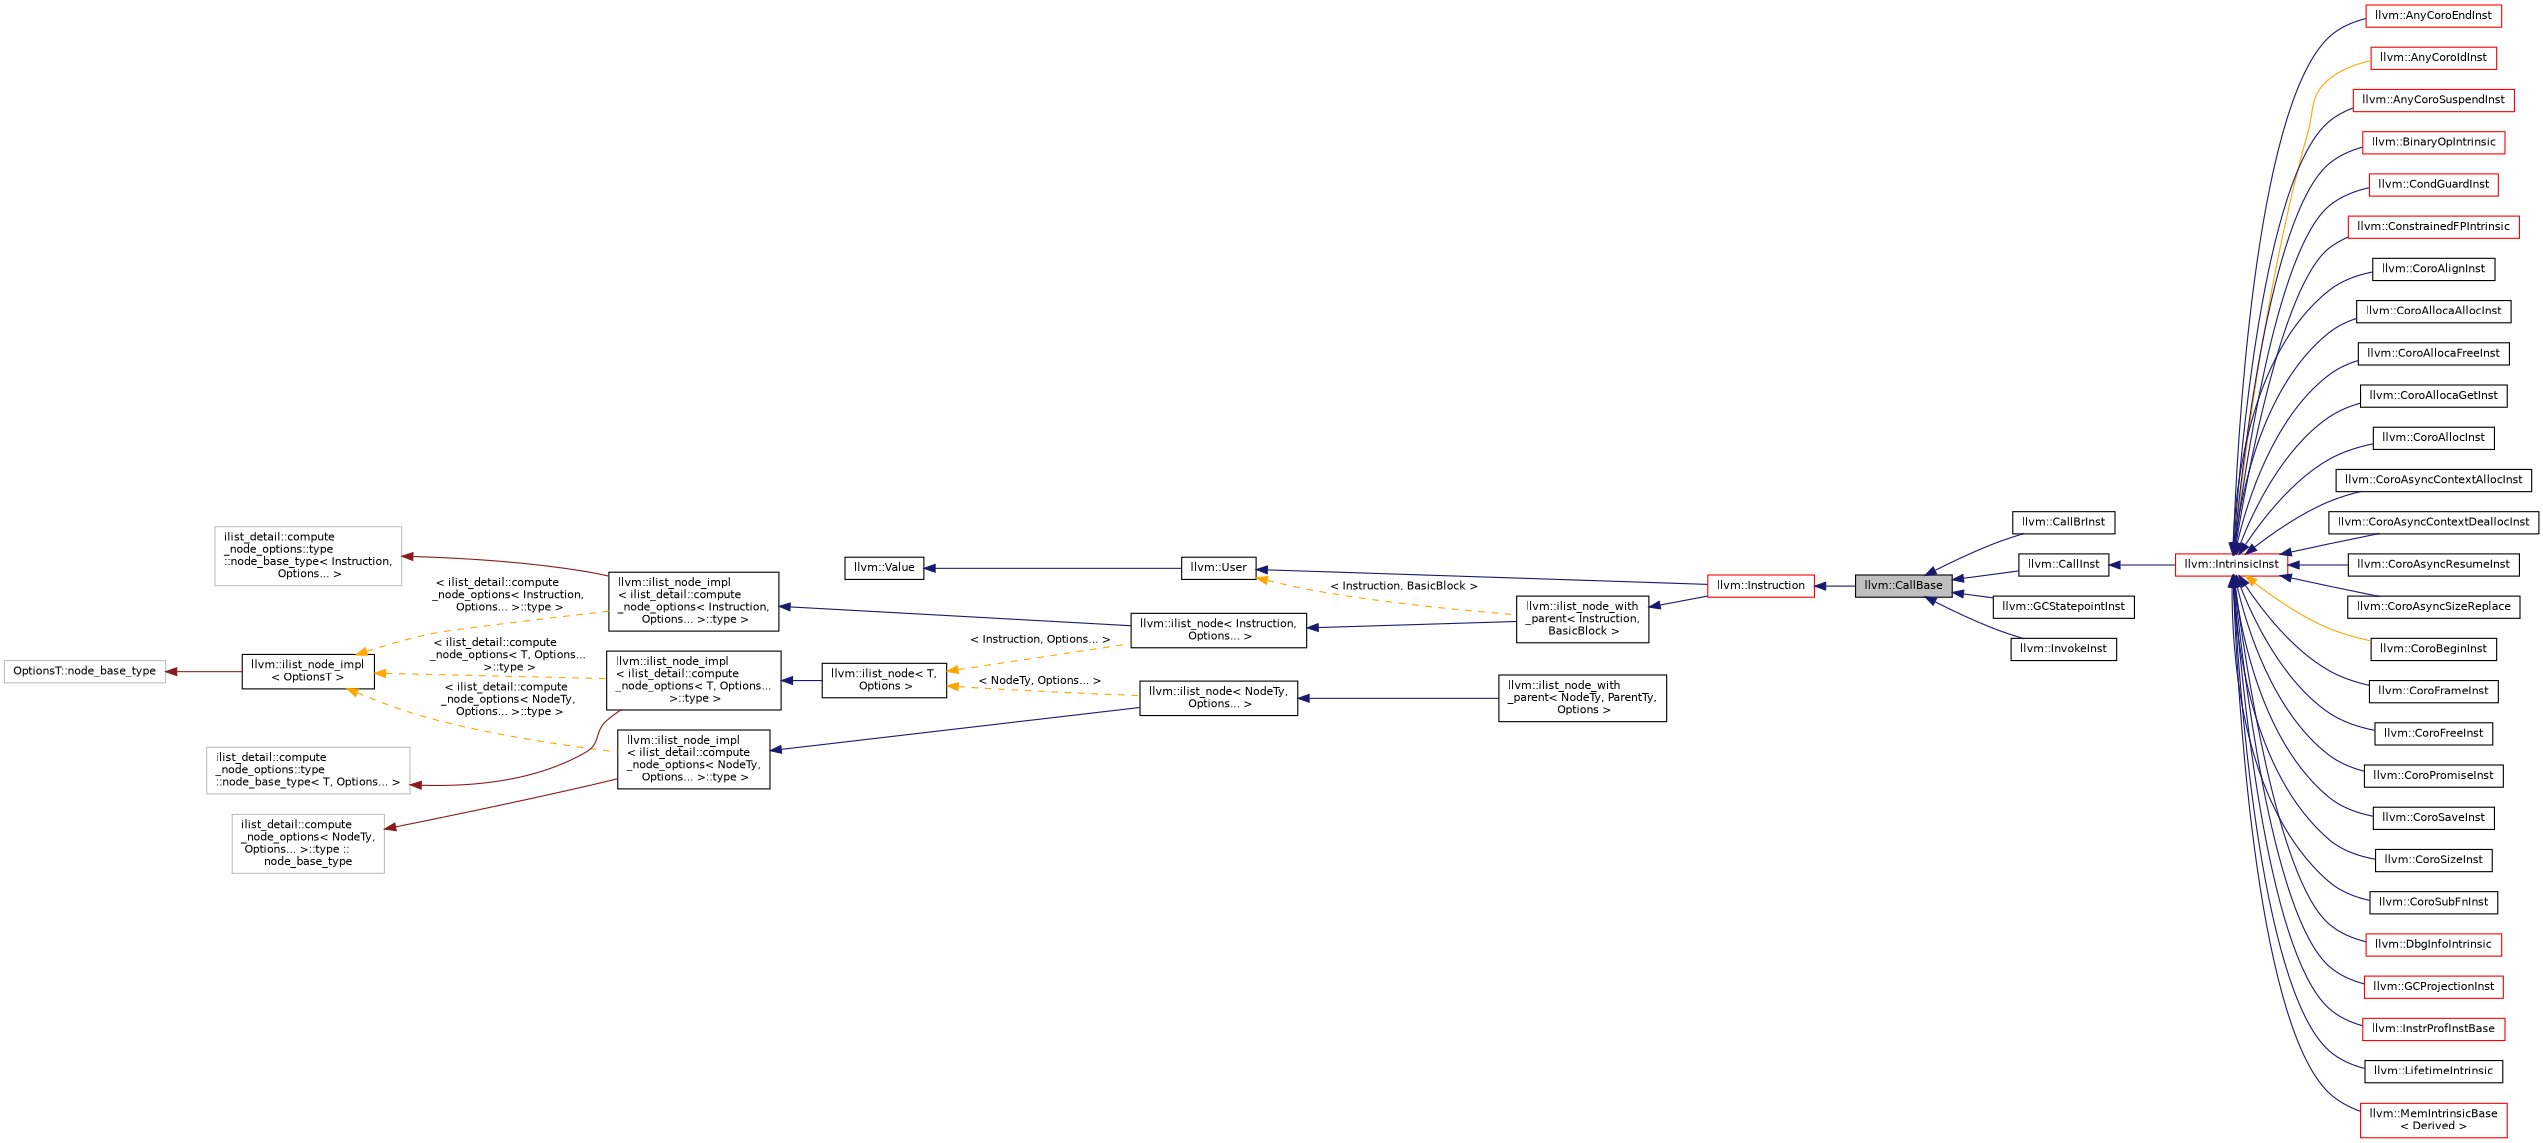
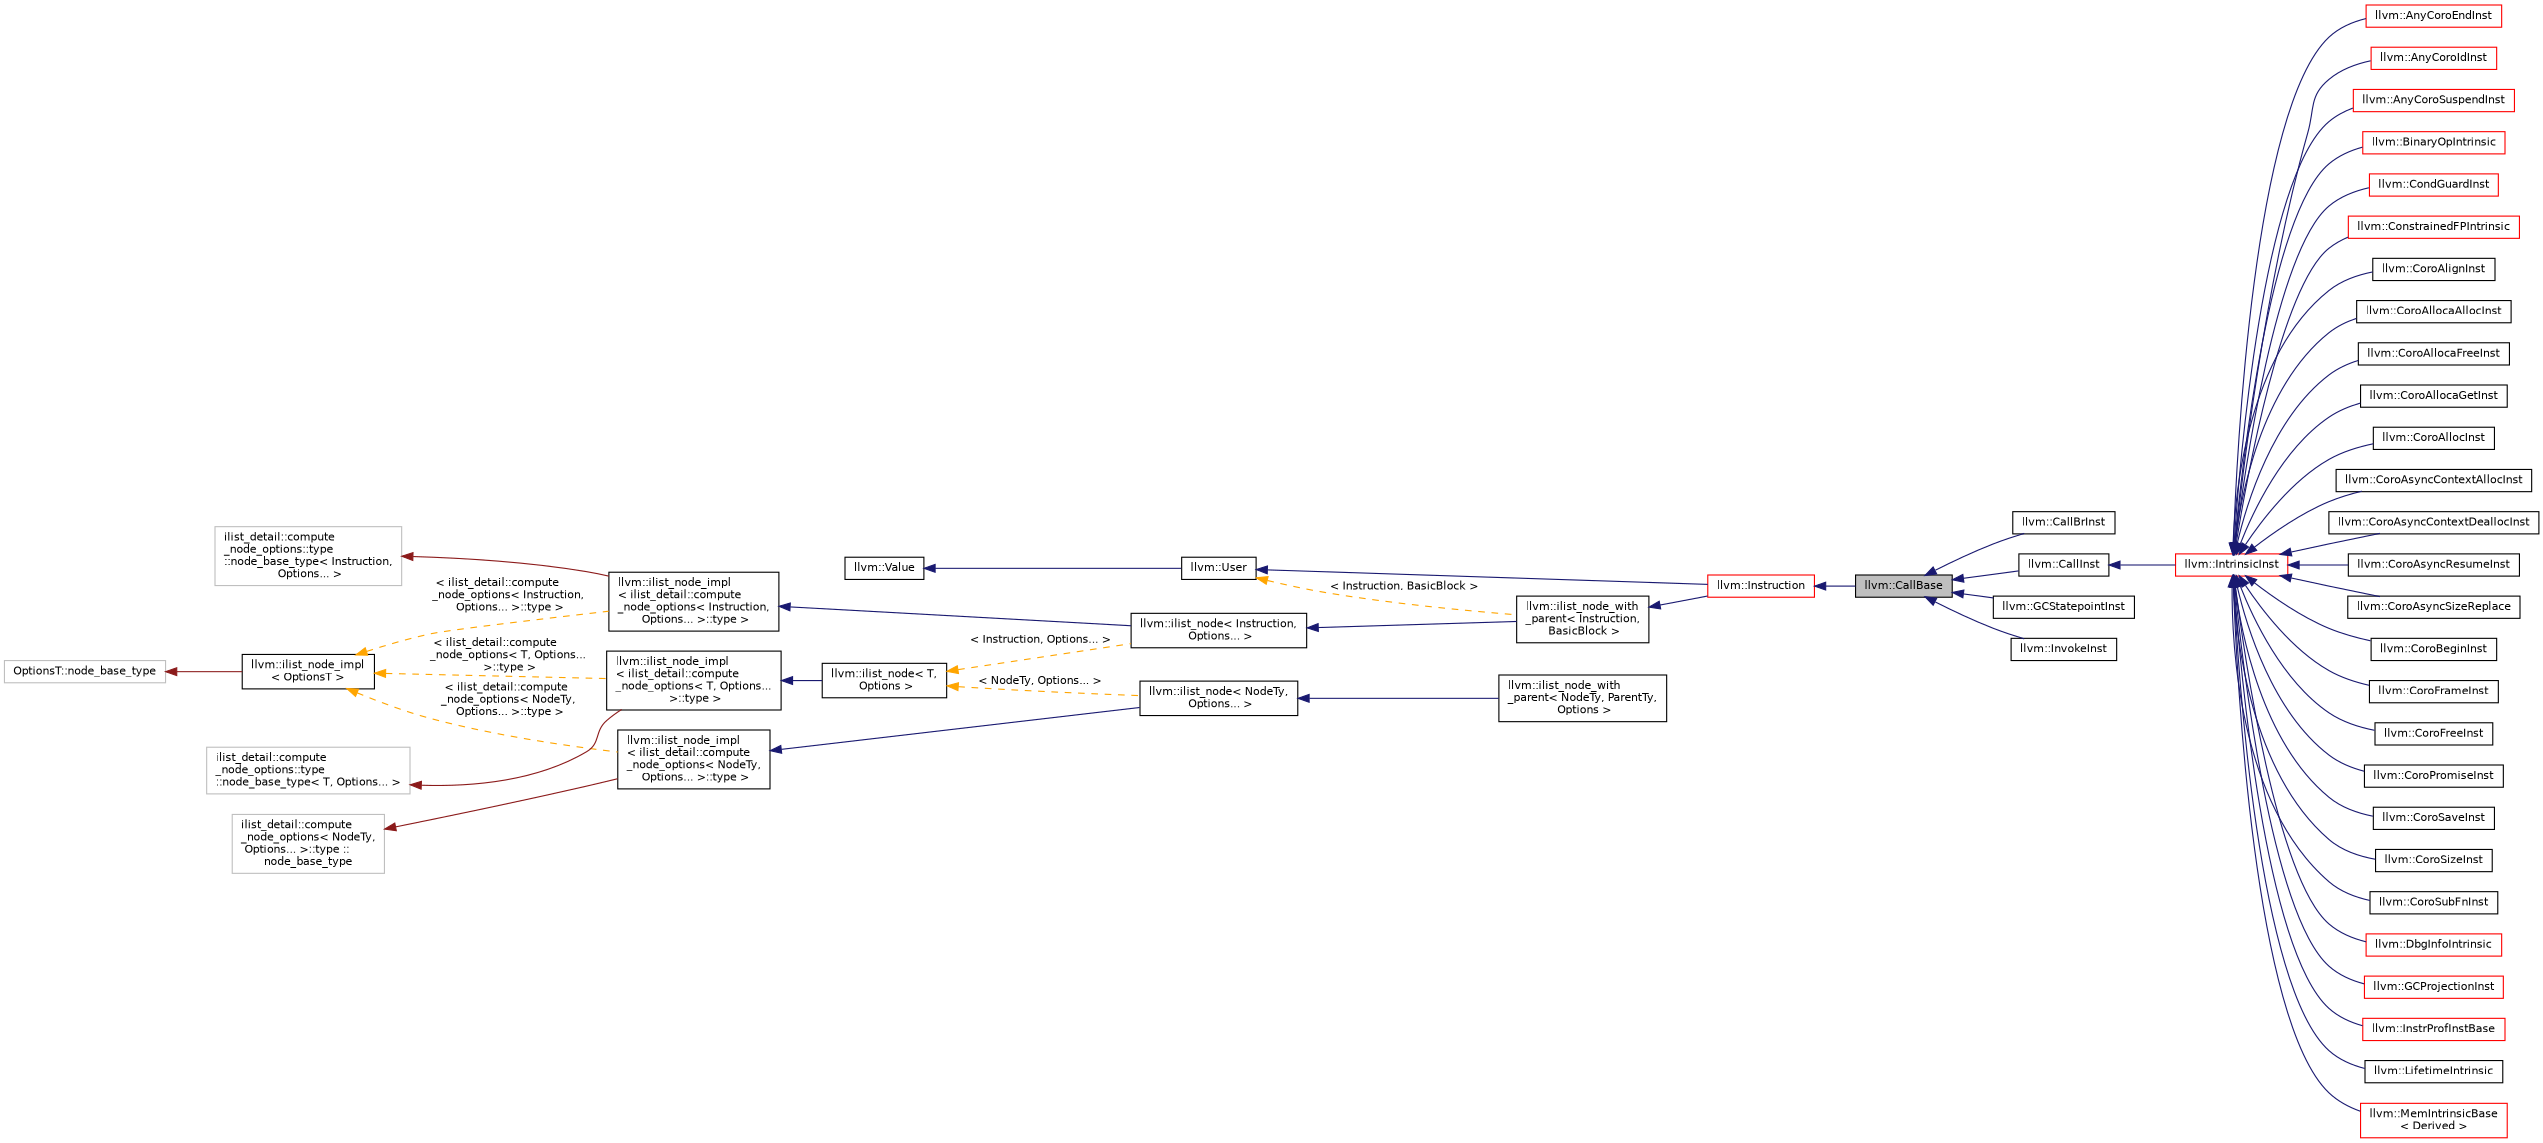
(2273, 285) -> (2273, 285)
(2309, 619) -> (2309, 619)
